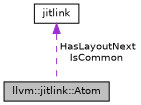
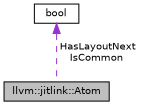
(57, 14) -> (57, 14)
